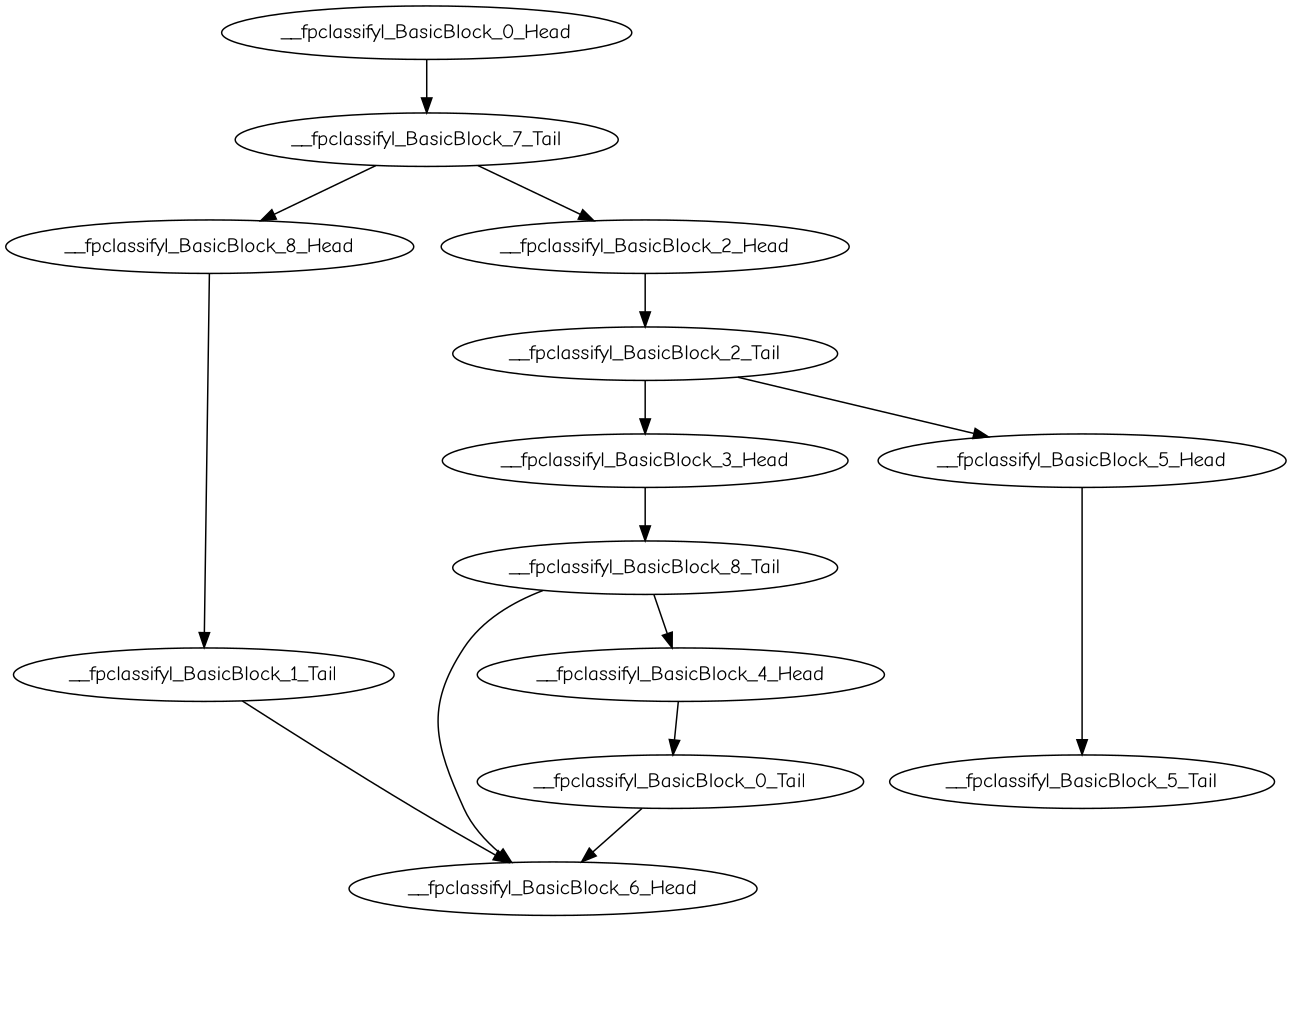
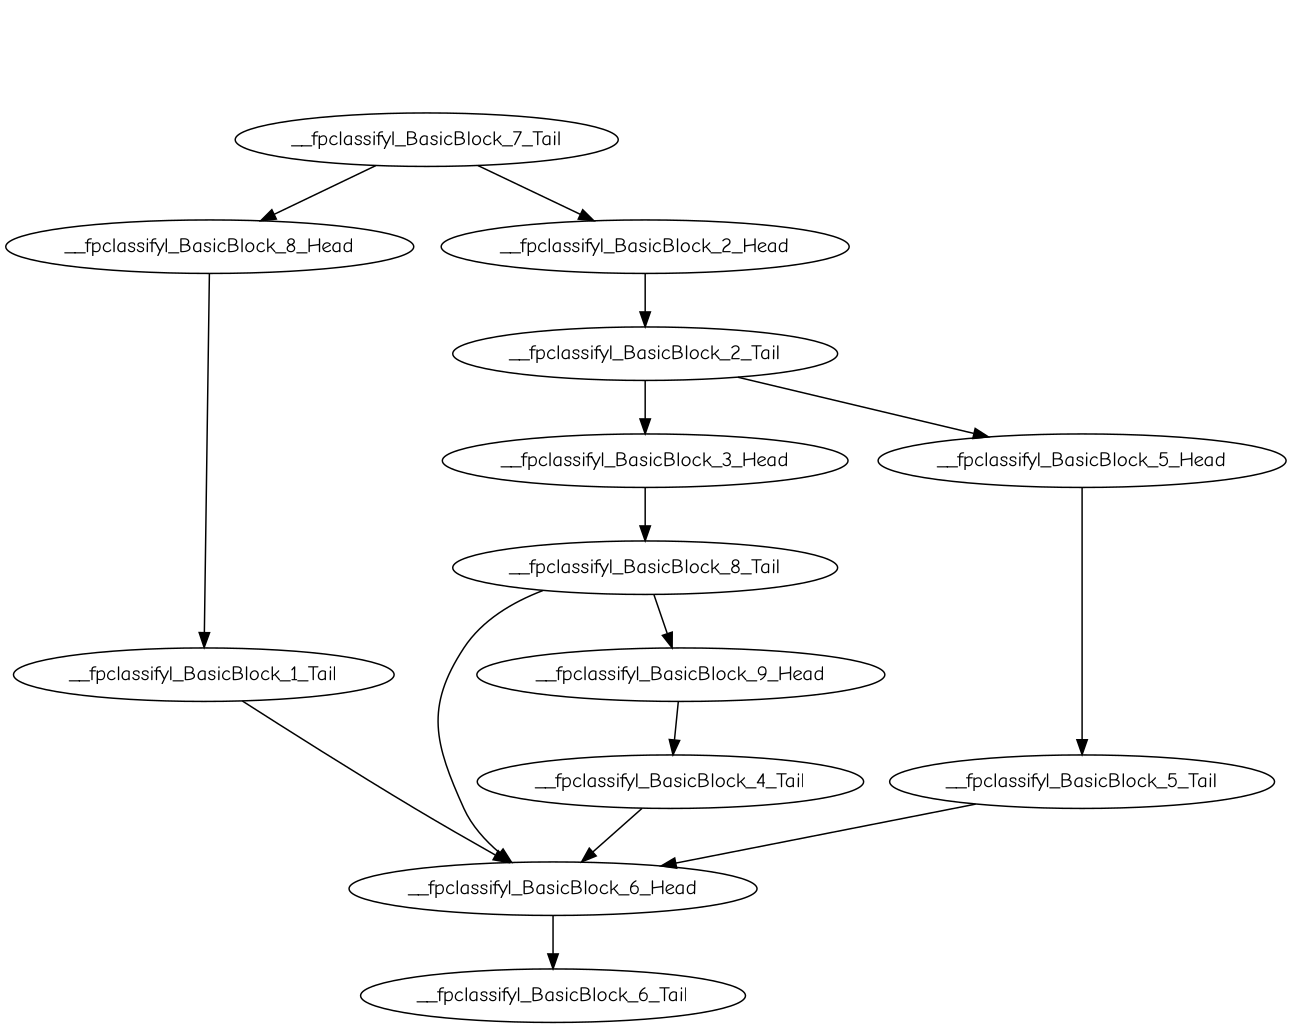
(427, 33) -> none
(681, 675) -> (681, 675)
(670, 782) -> (670, 782)
none -> (826, 834)
none -> (553, 996)
